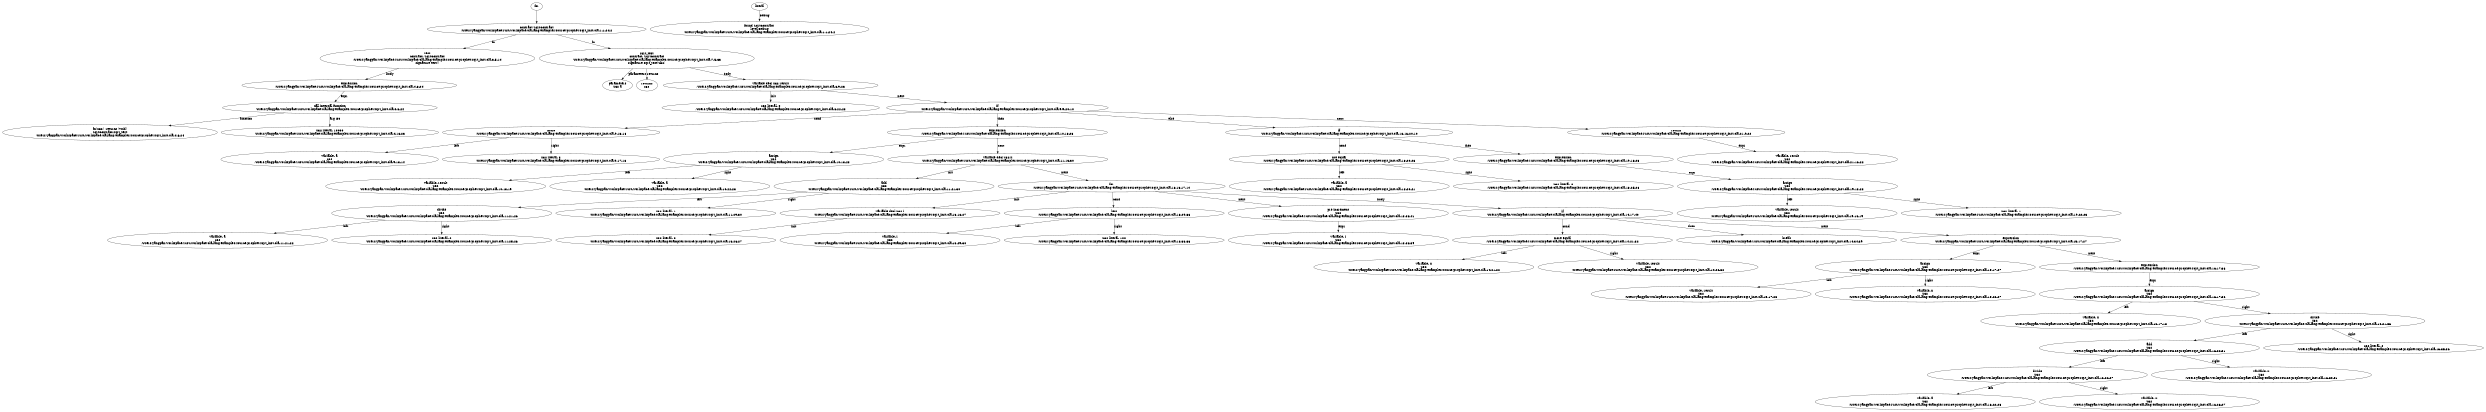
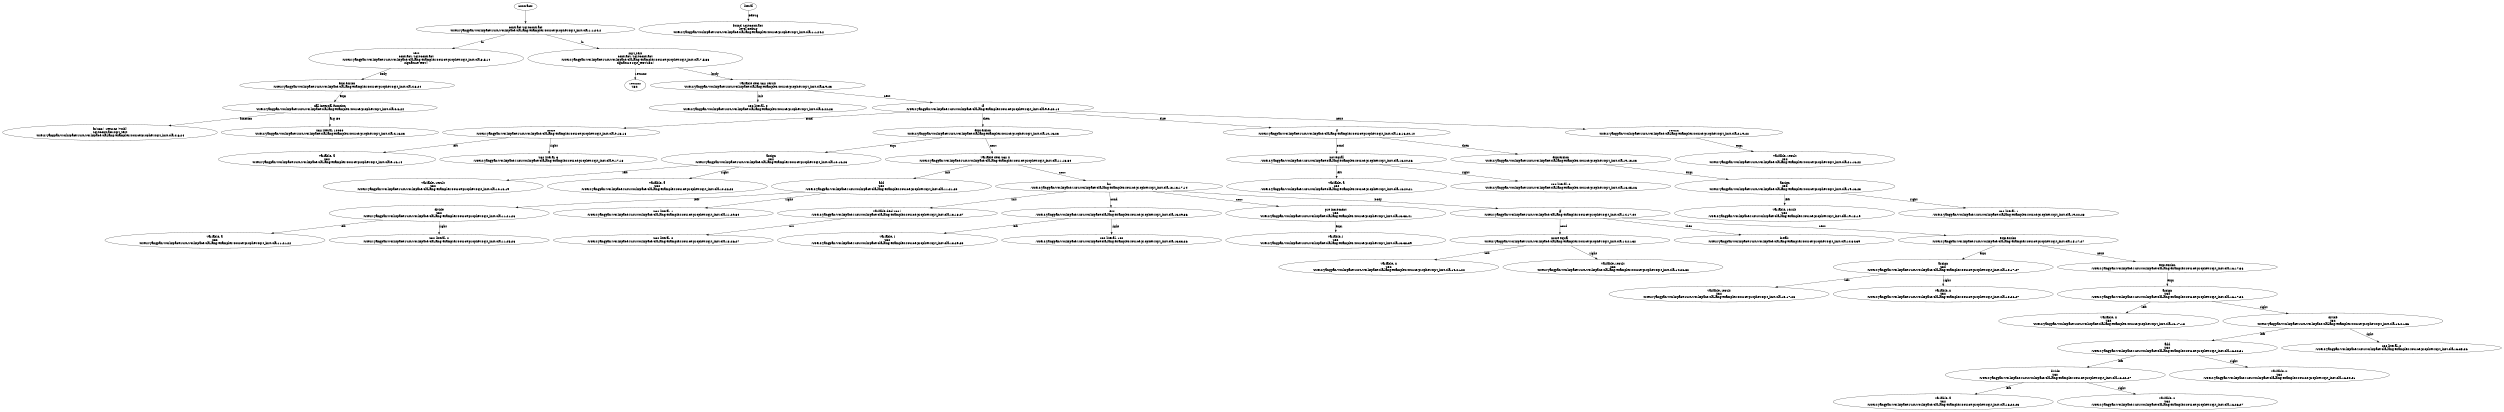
(537, 6) -> (526, 6)
(617, 85) -> none
